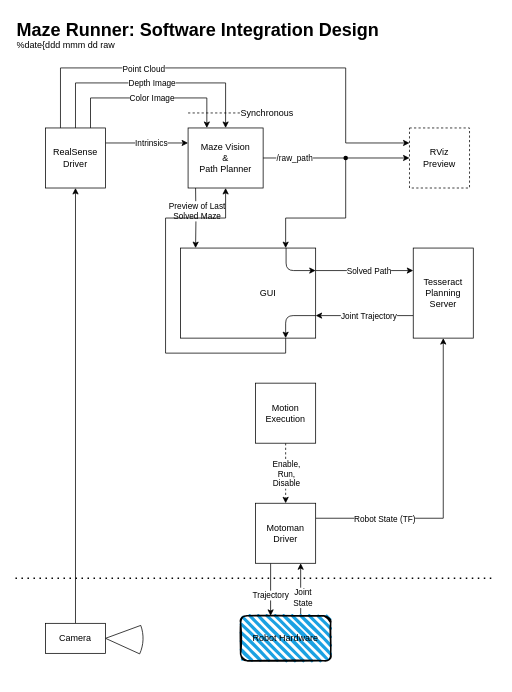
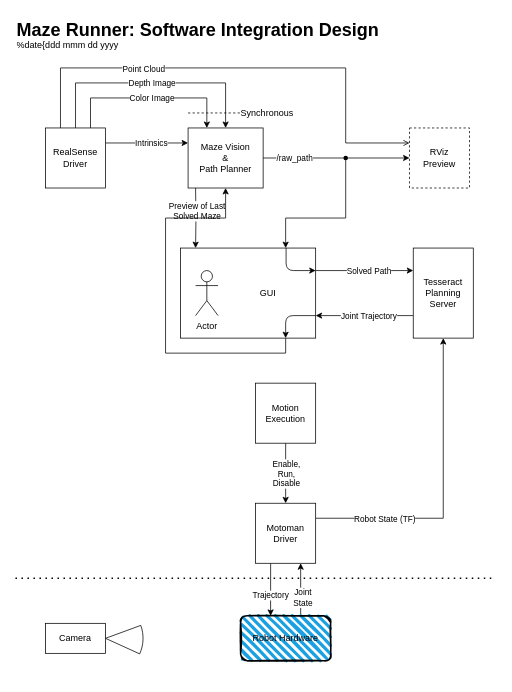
(76, 45) -> (76, 45)
(402, 143) -> (404, 143)
none -> (207, 293)
(75, 408) -> none
(285, 450) -> (285, 450)
